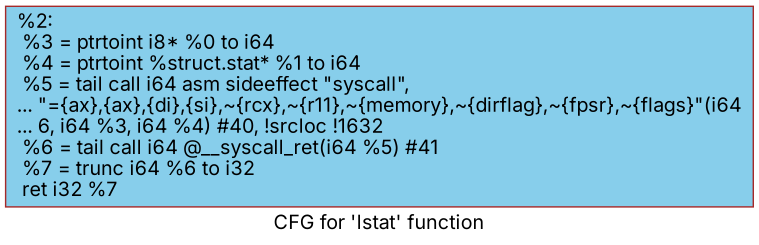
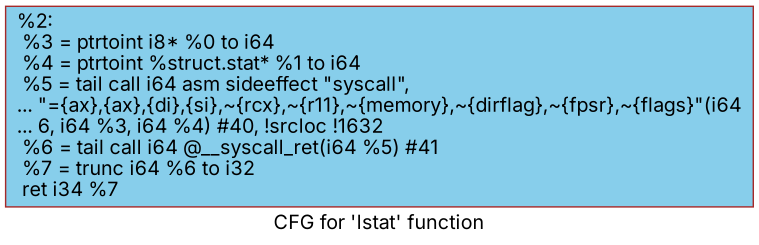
(68, 190) -> (68, 190)
